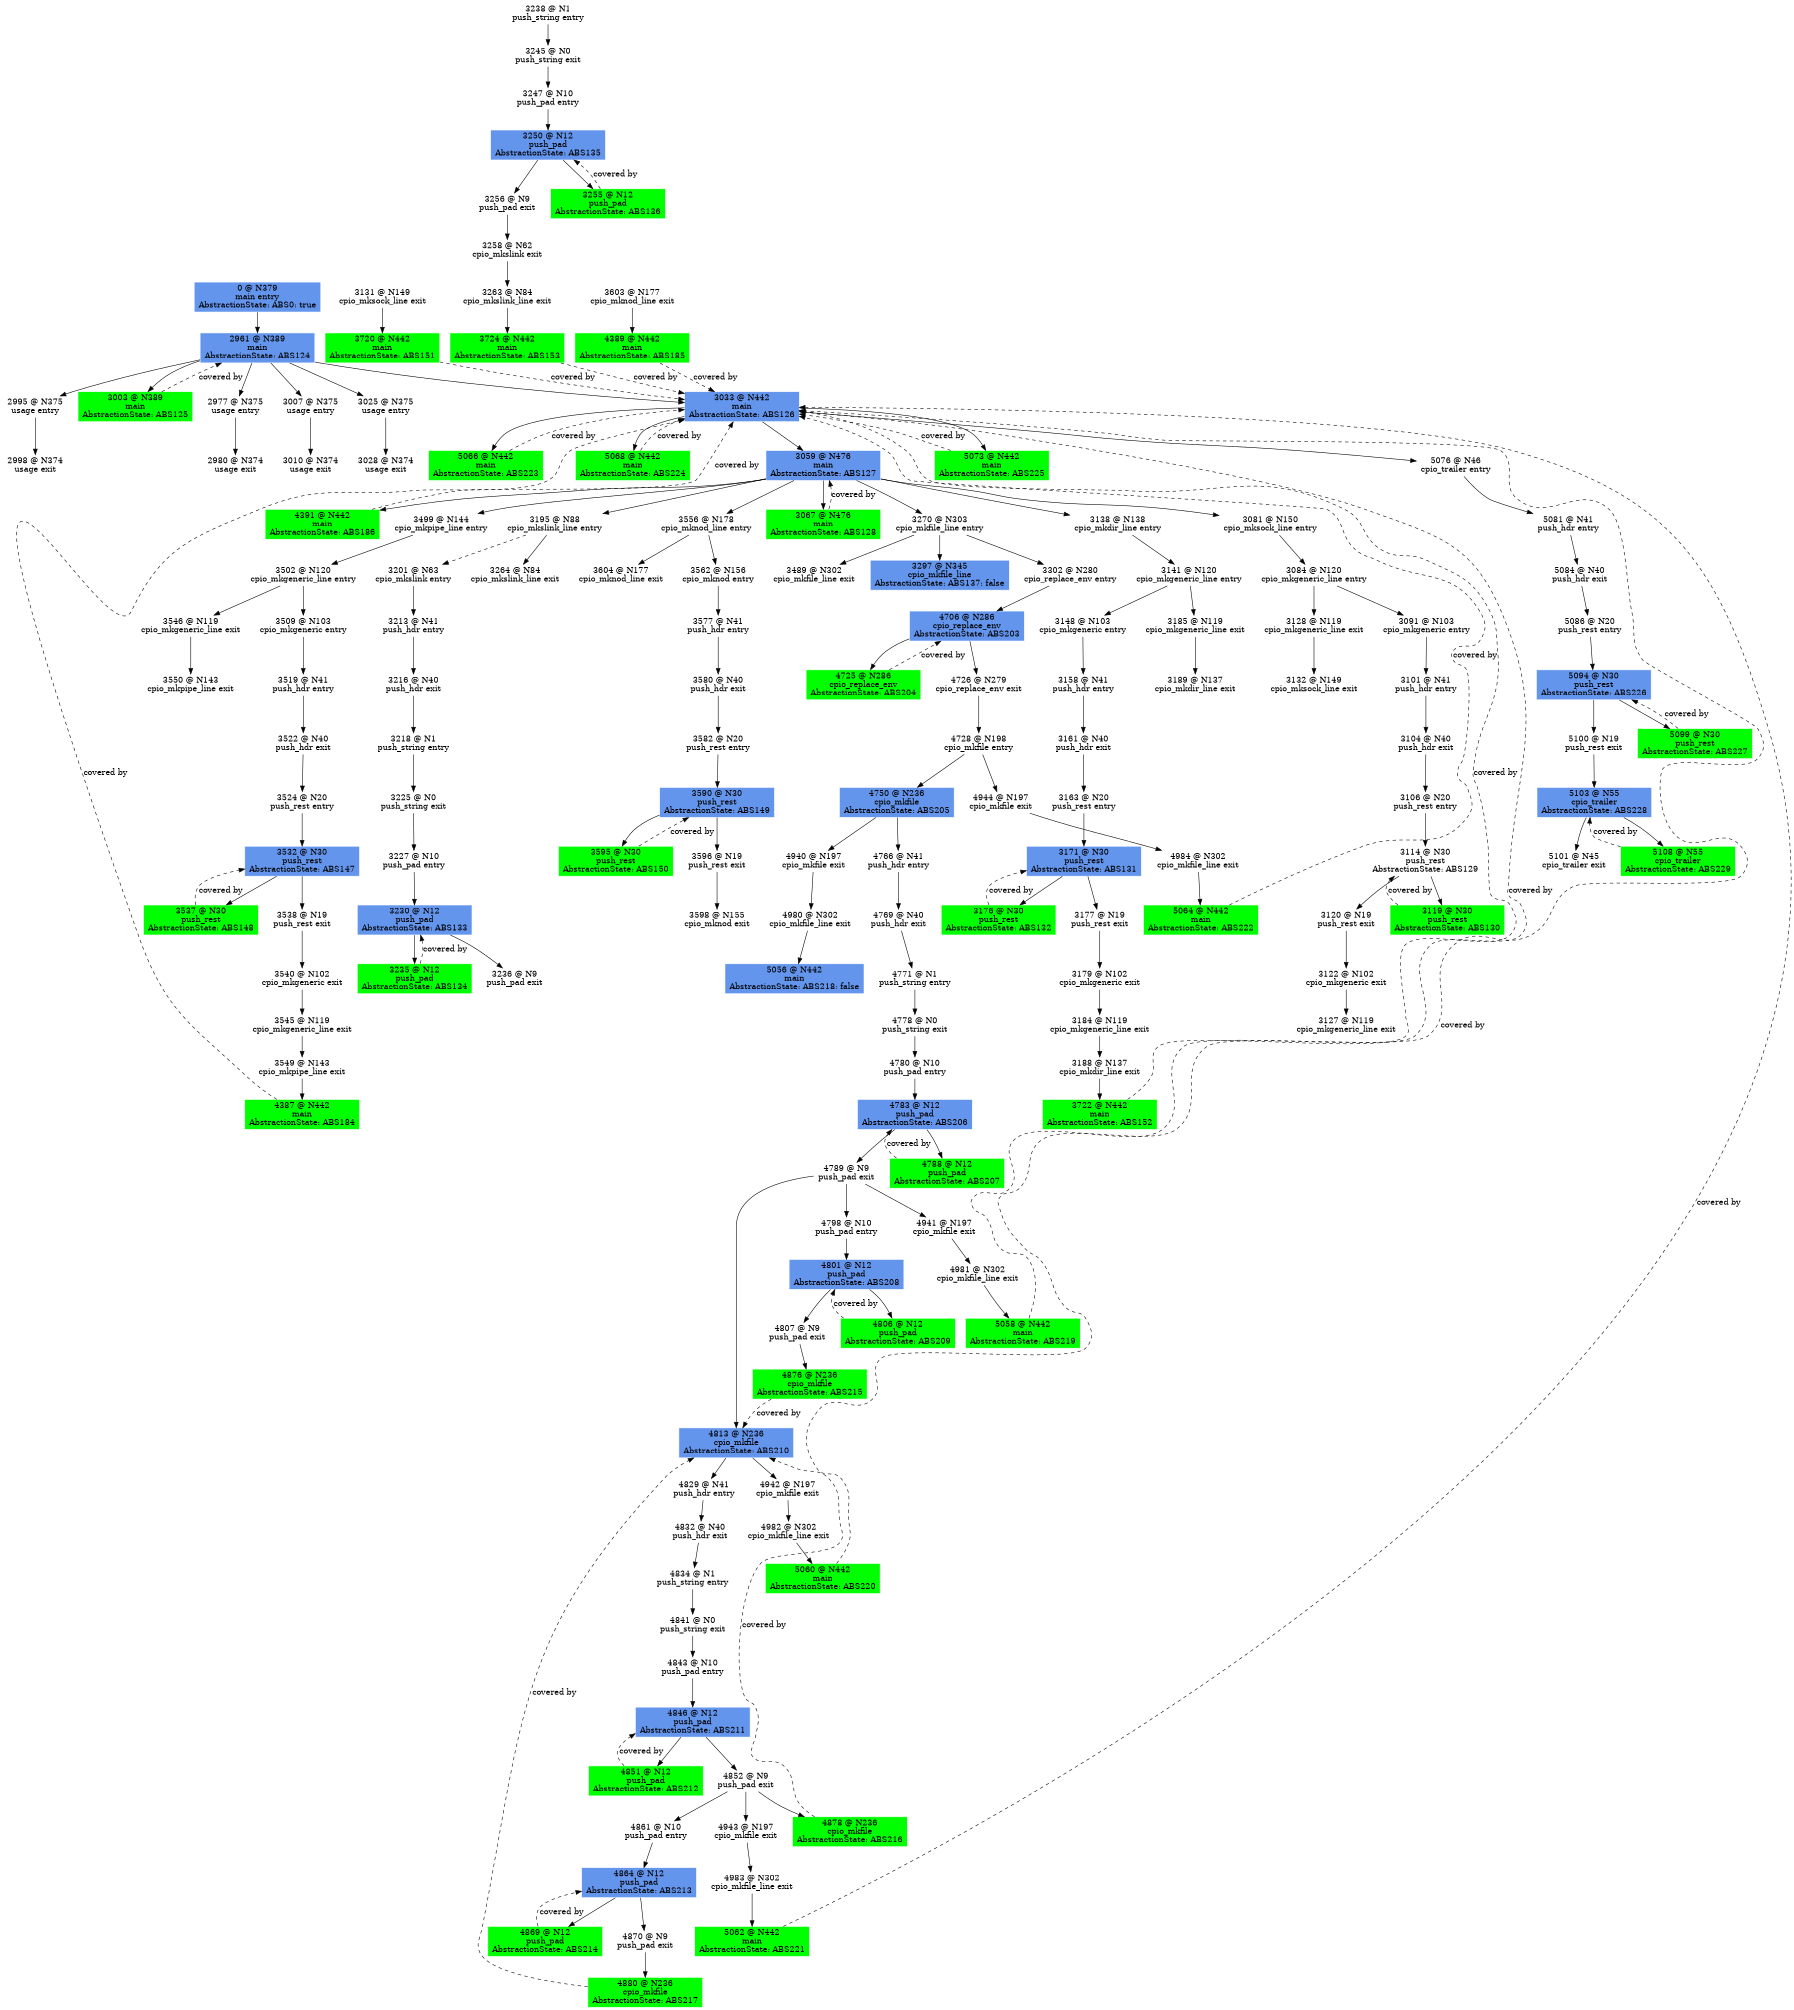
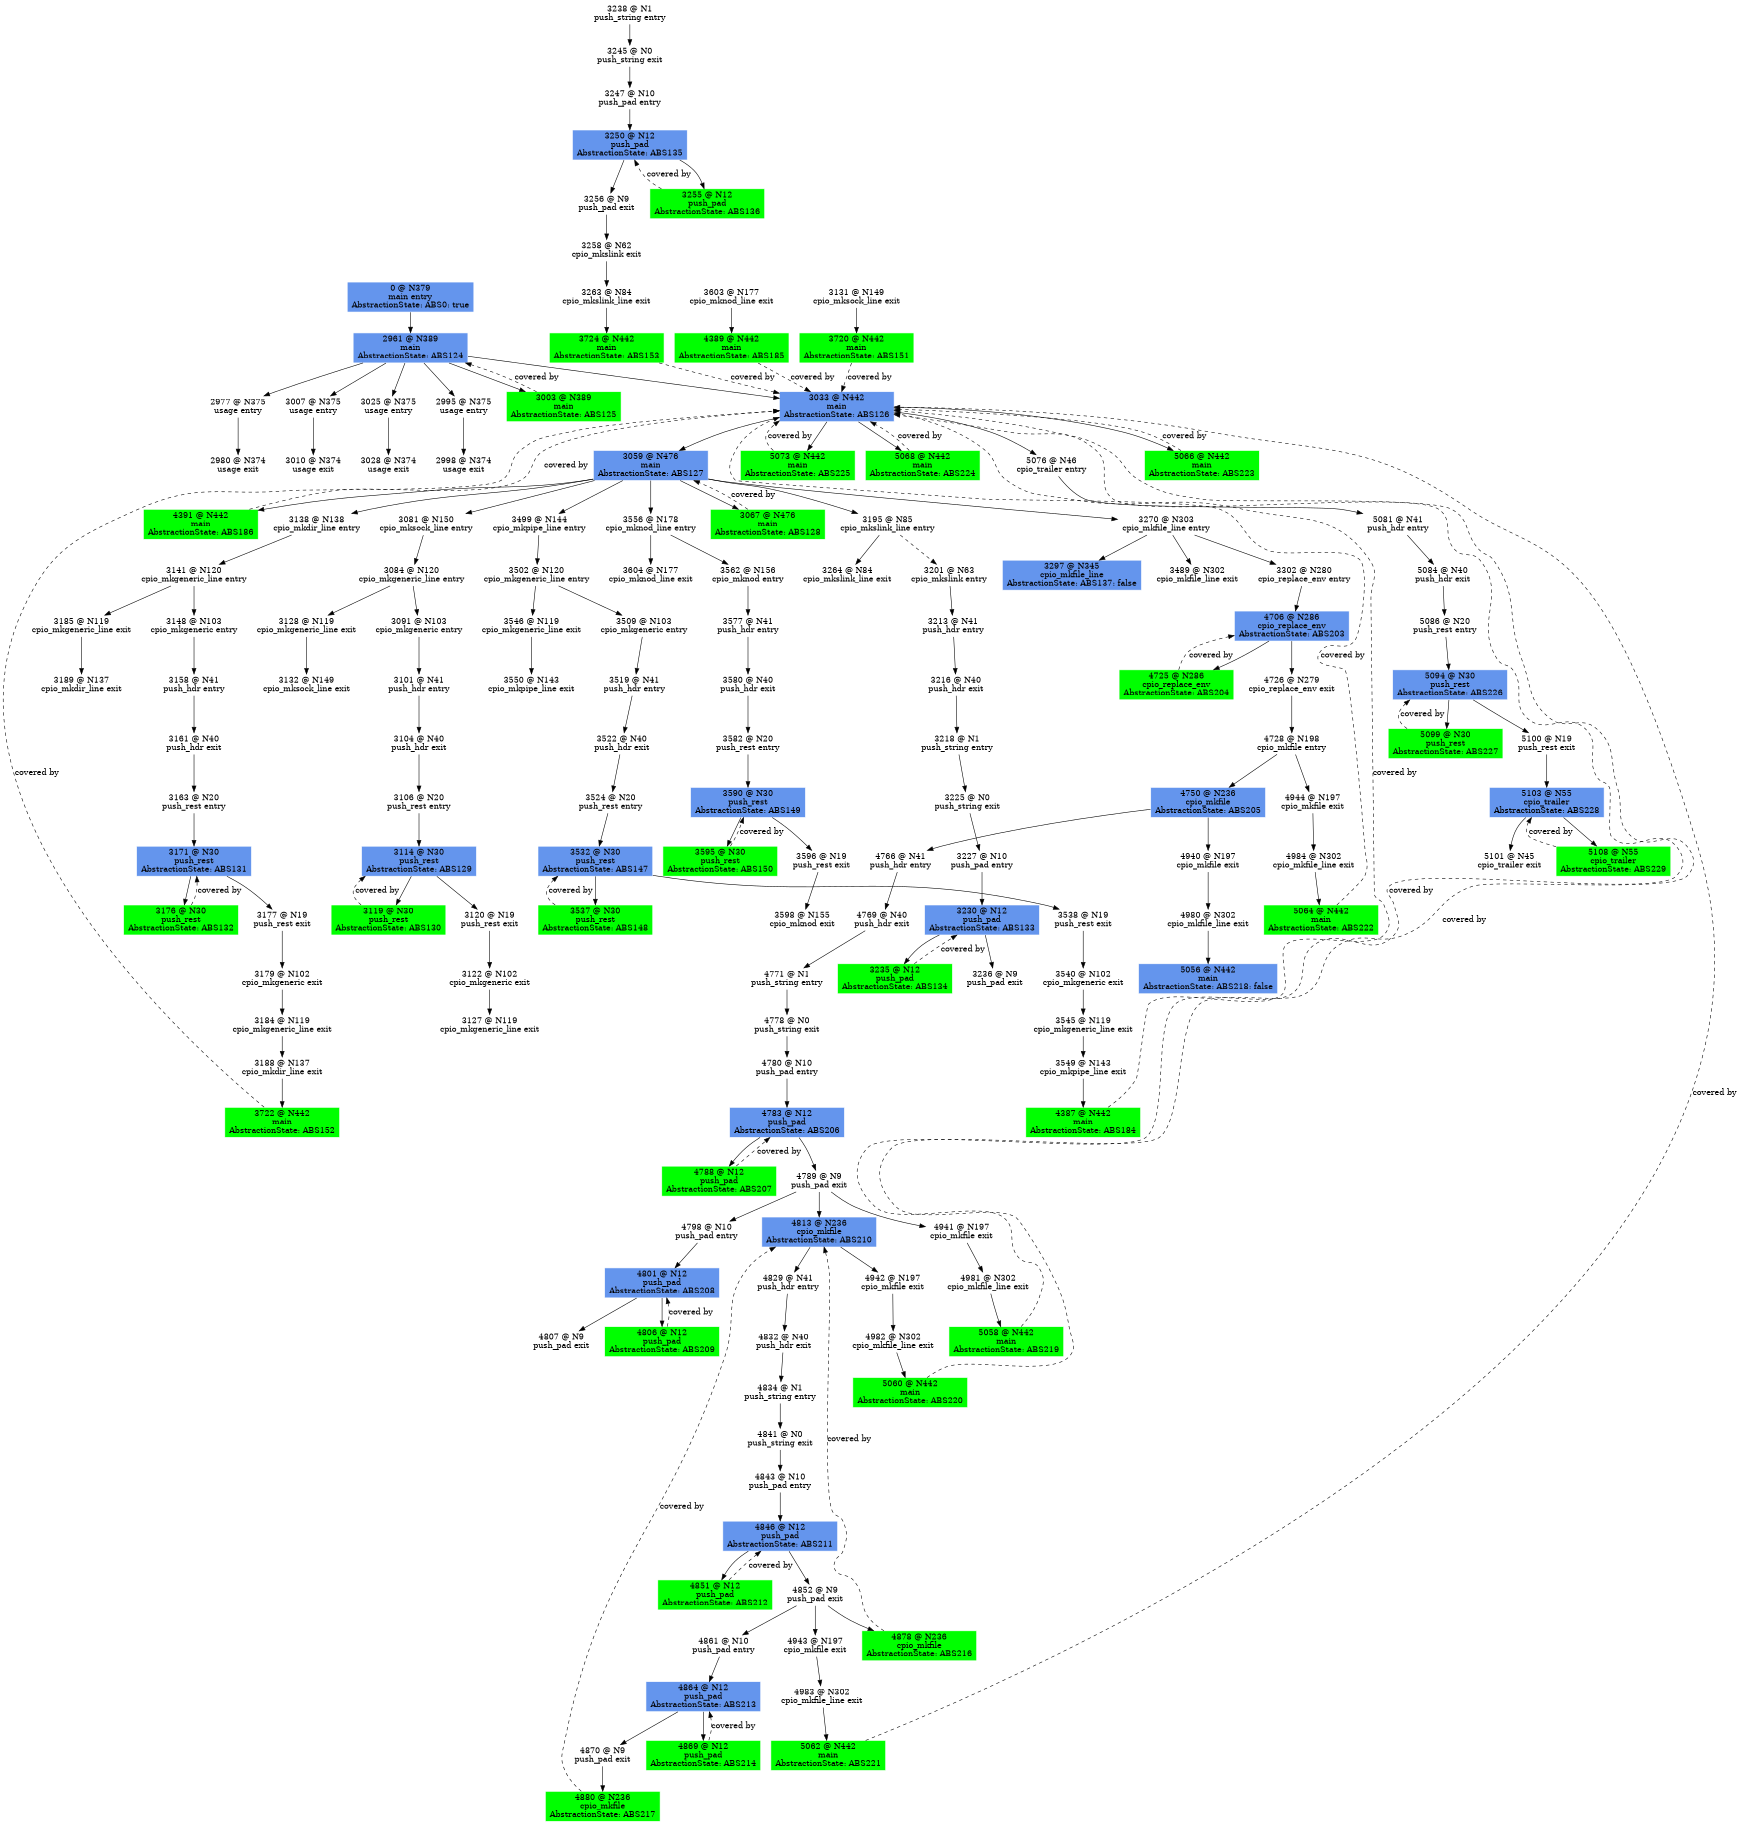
(555, 524) -> (888, 524)
(1425, 861) -> (419, 861)
(810, 1384) -> none
